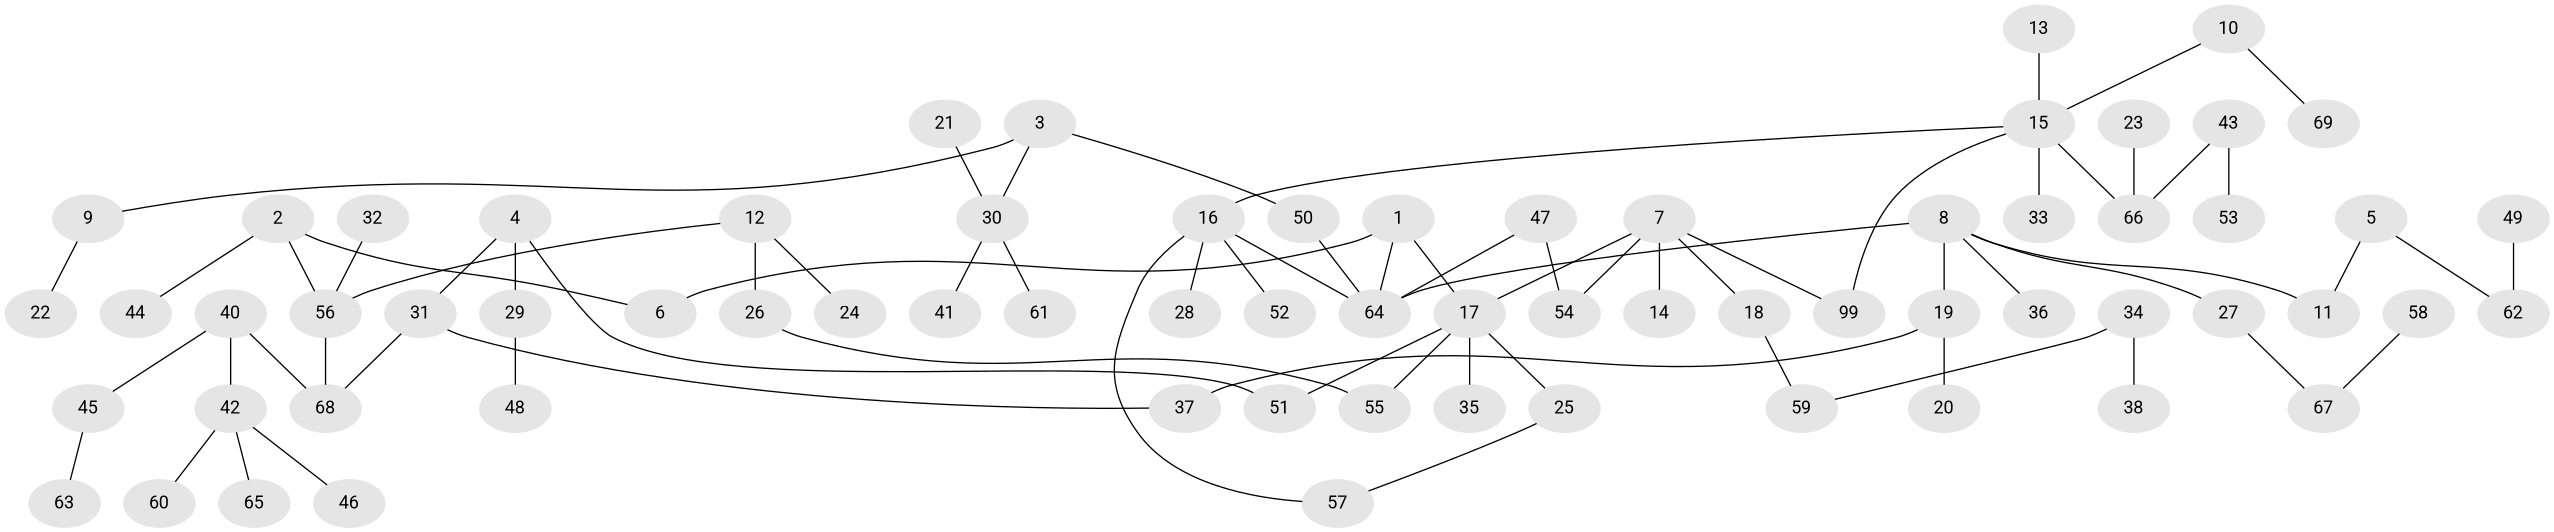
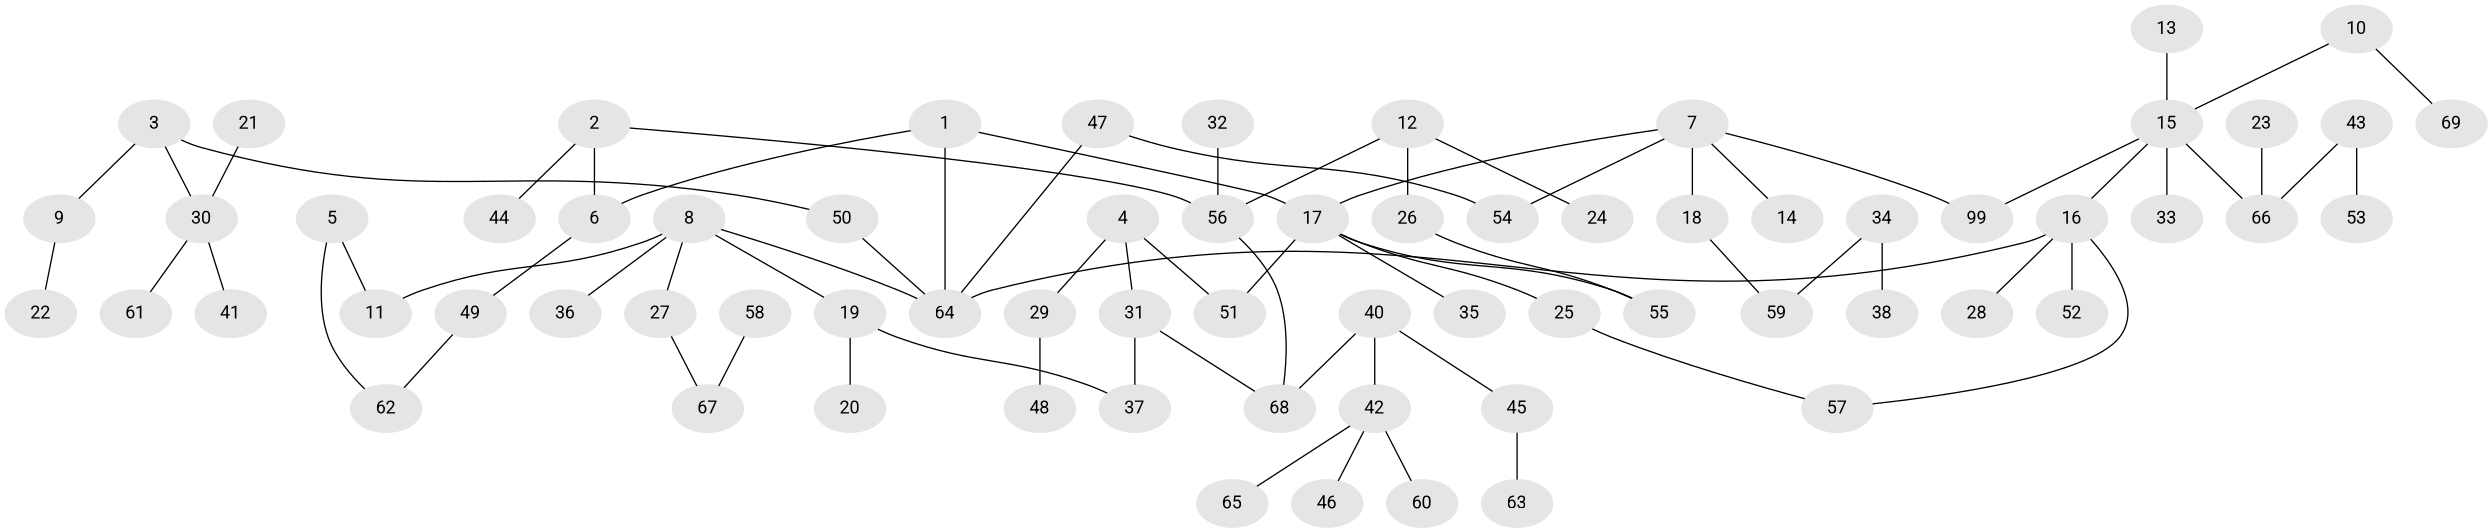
none -> (546, 256)
